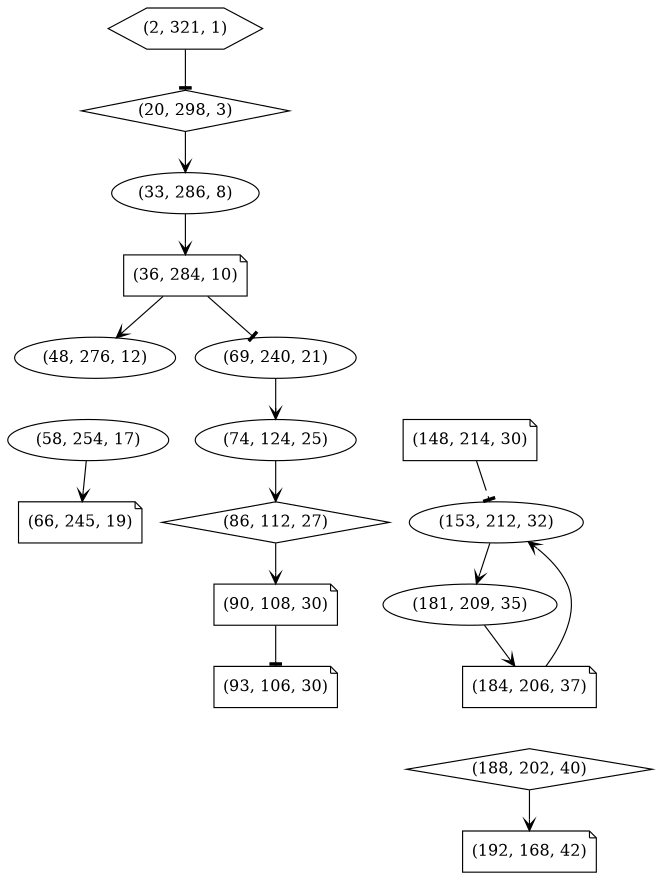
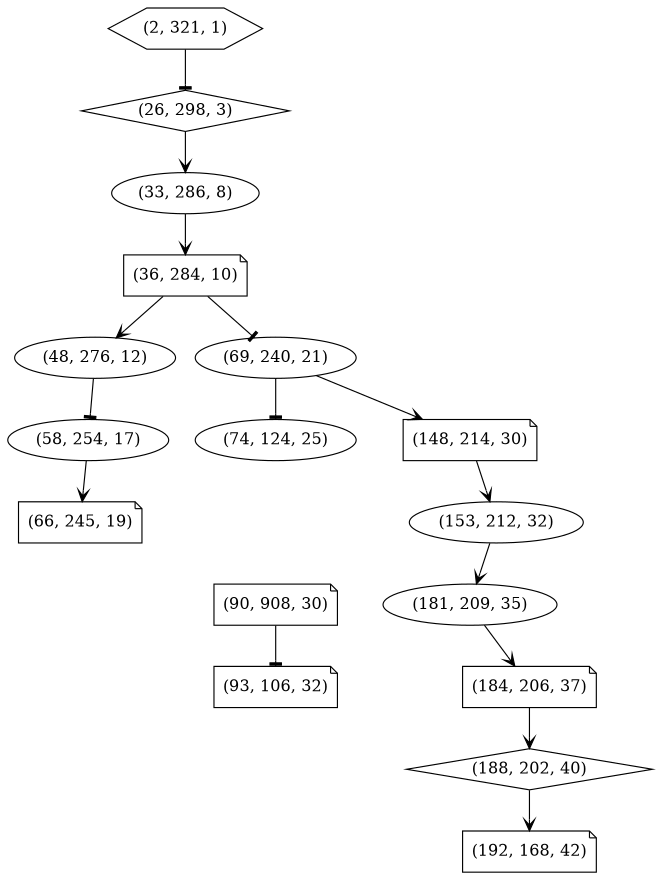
(185, 111) -> (185, 111)
none -> (364, 395)
none -> (92, 396)
(276, 396) -> (276, 396)
(481, 476) -> (481, 476)
(276, 522) -> none
(276, 605) -> (276, 605)
(571, 605) -> (529, 723)
(276, 687) -> (276, 687)
